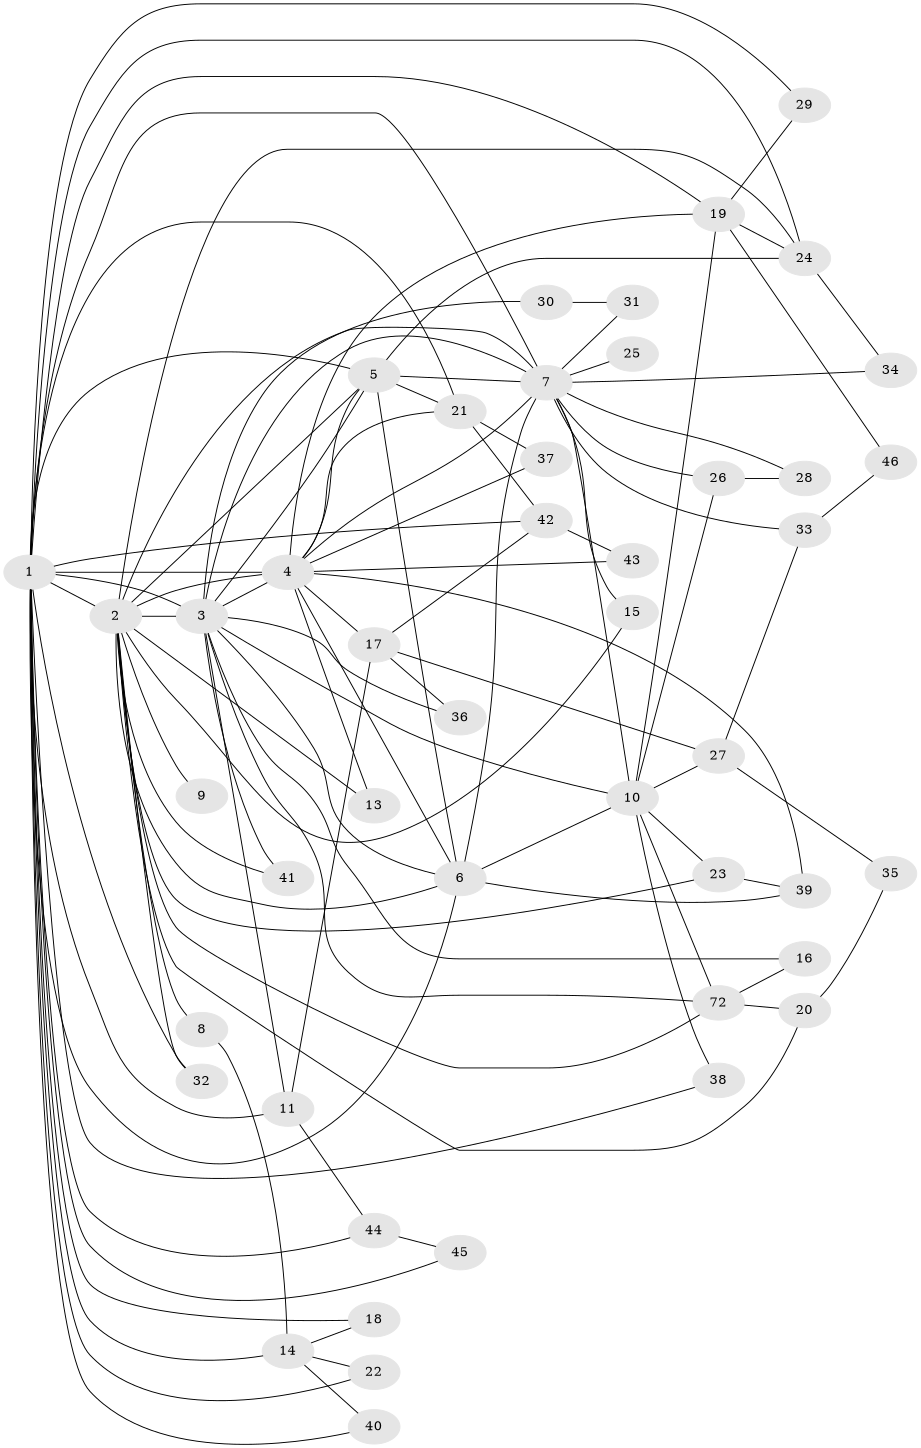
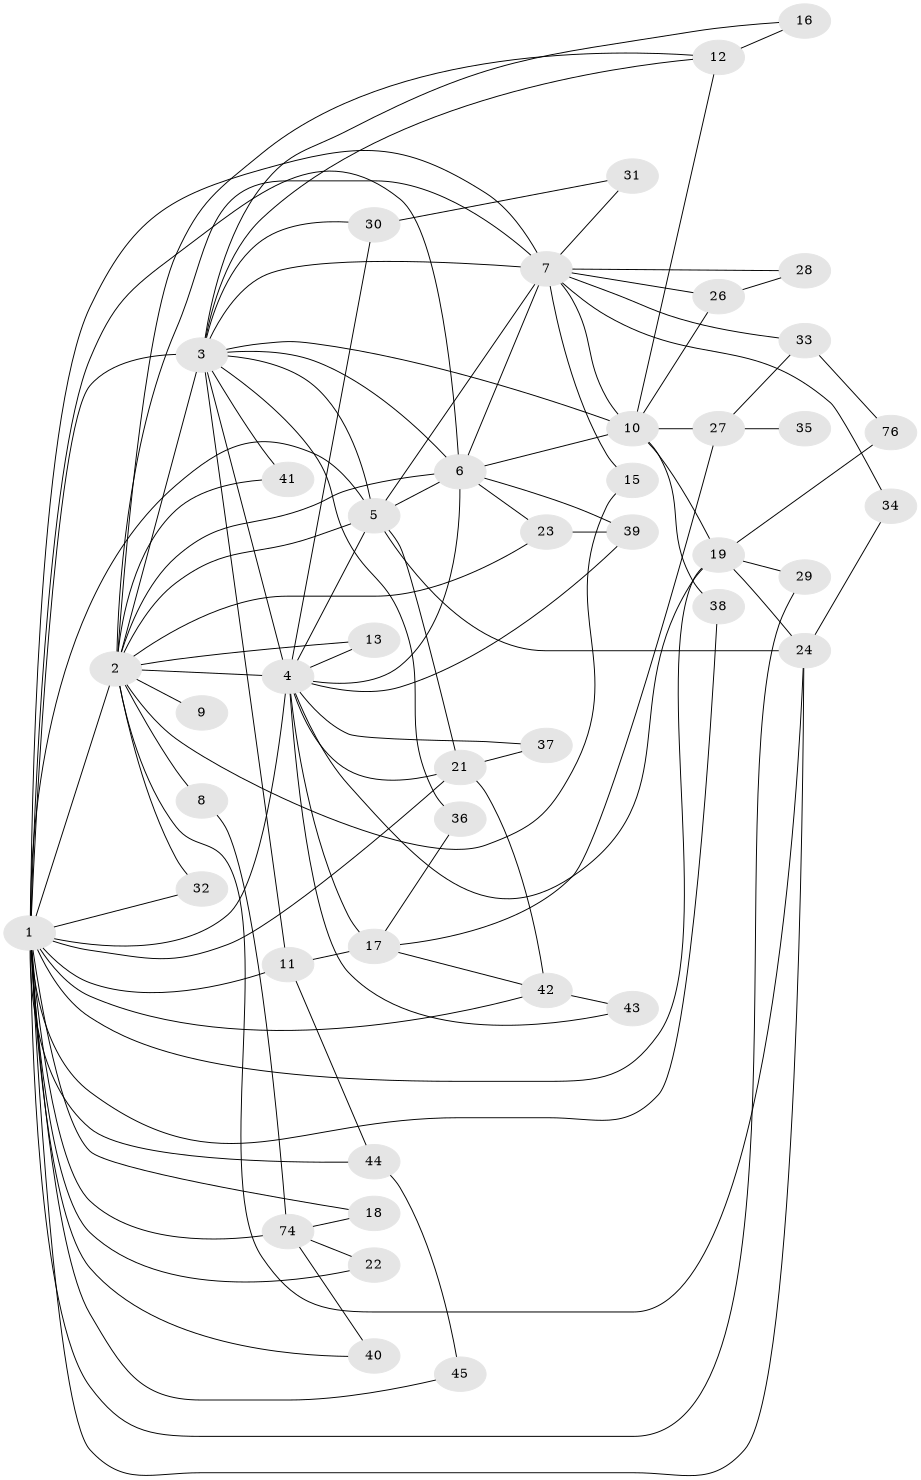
(633, 354) -> none
(891, 462) -> (891, 433)
(419, 480) -> (331, 451)
(676, 836) -> (503, 502)
(719, 1003) -> (719, 57)
(805, 1011) -> none
(288, 1351) -> (288, 1232)
